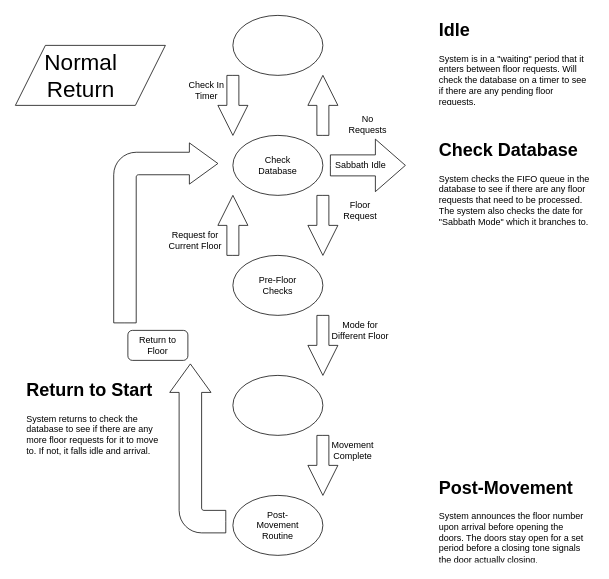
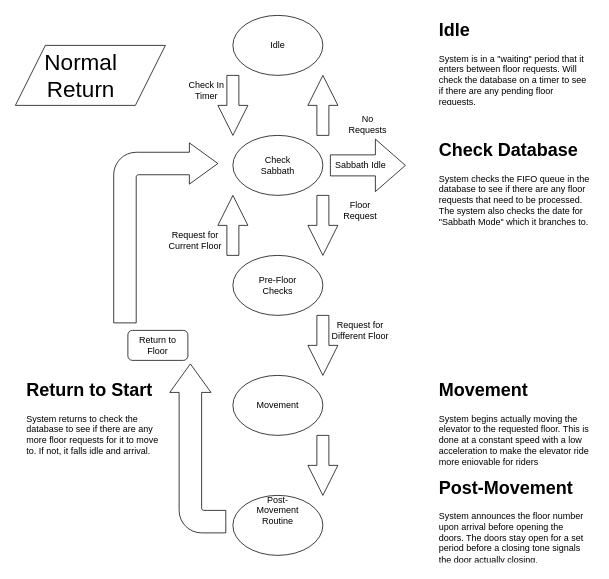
none -> (278, 45)
(278, 165) -> (278, 165)
(360, 330) -> (360, 330)
none -> (278, 405)
none -> (514, 420)
(353, 450) -> none
(278, 525) -> (278, 510)
